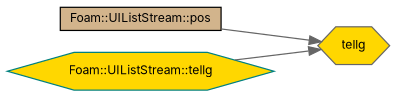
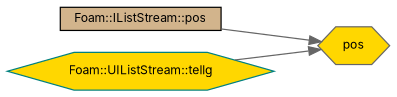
(141, 19) -> (141, 19)
(354, 46) -> (354, 46)
